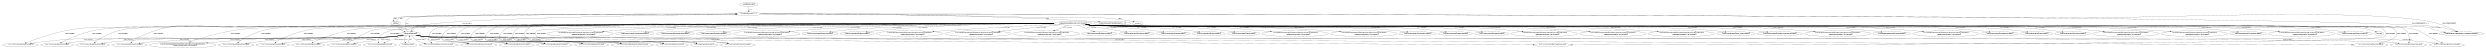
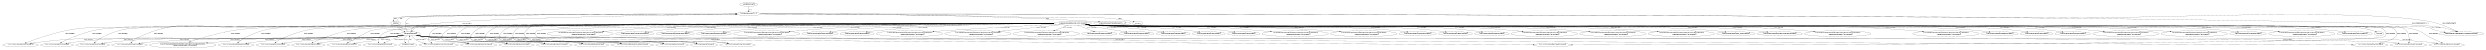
(1892, 34) -> none
